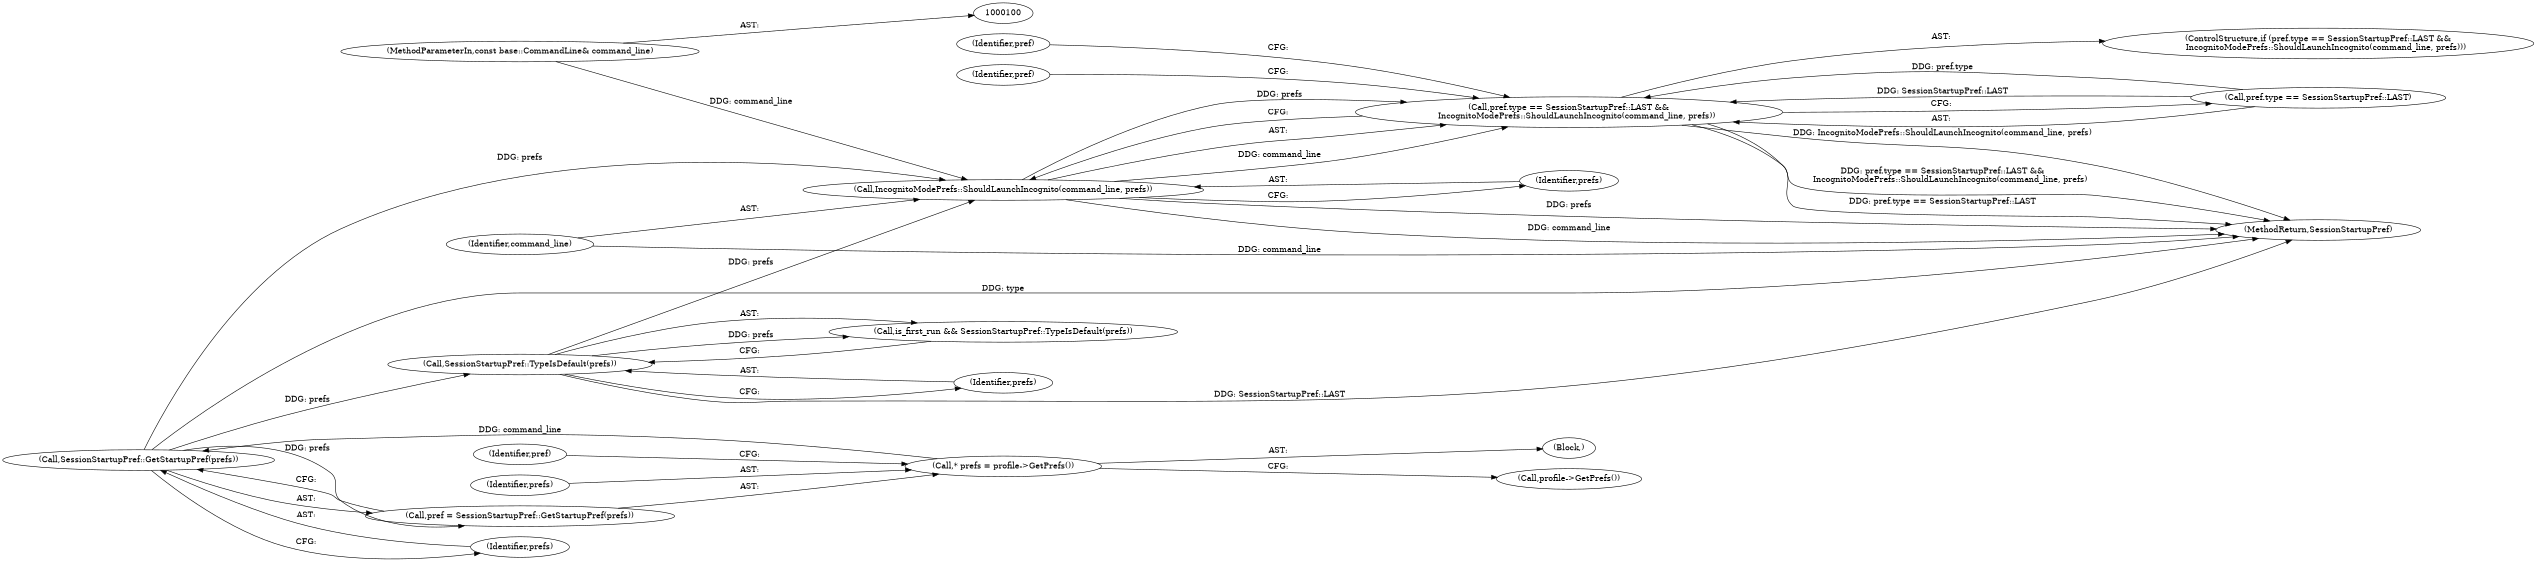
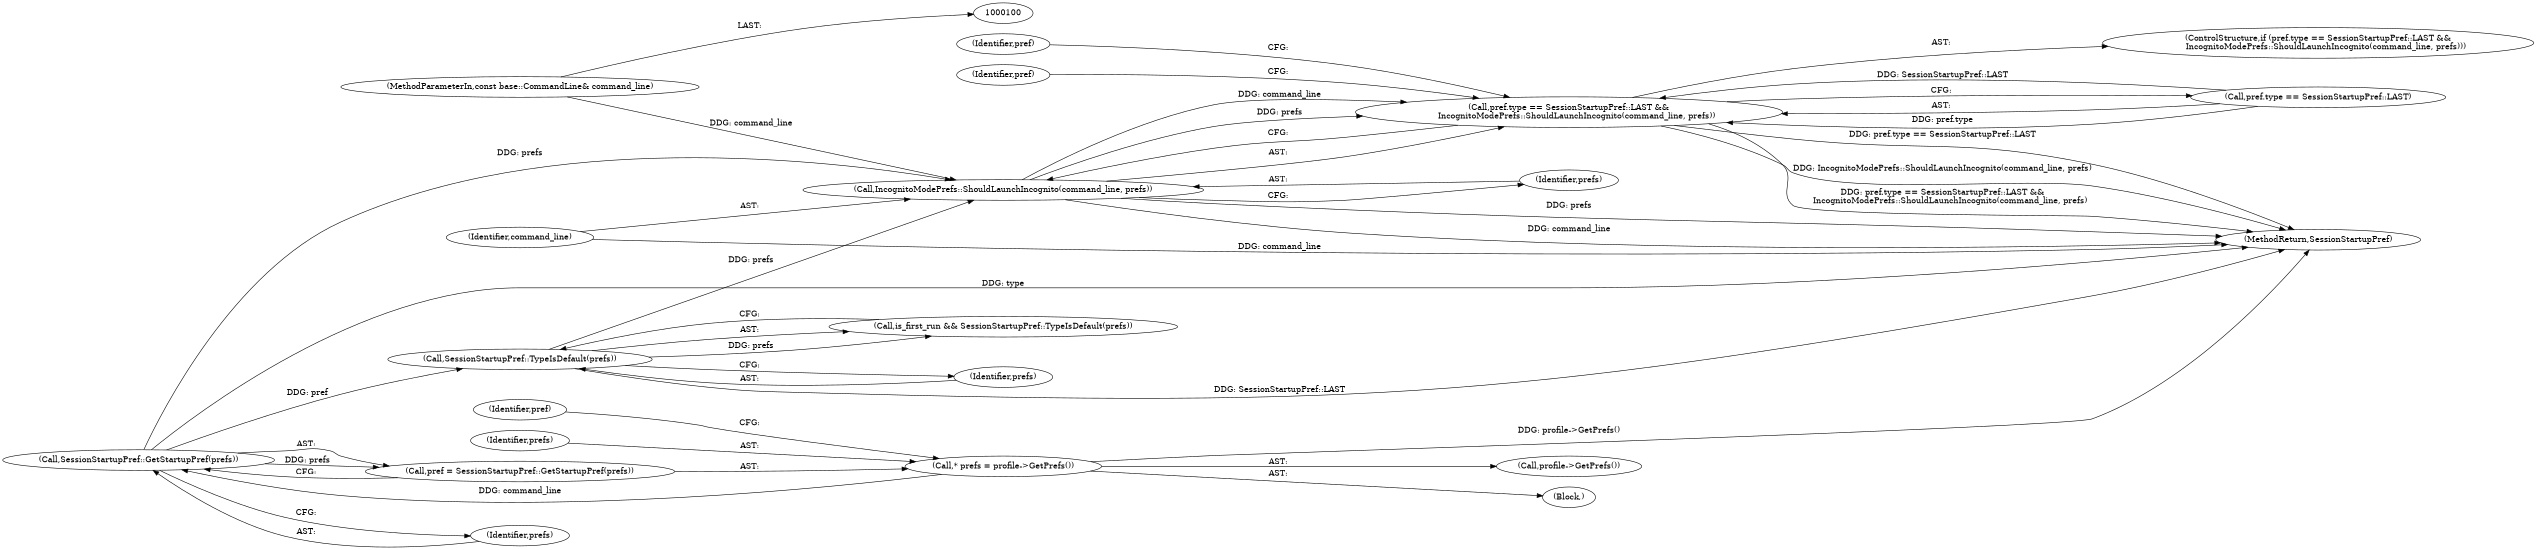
(751, 25) -> (751, 26)
(308, 400) -> (308, 393)
none -> (1727, 437)
(1280, 467) -> (1280, 462)
